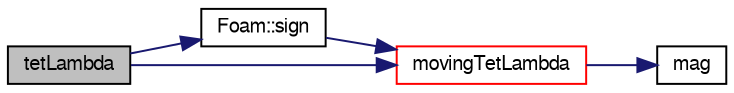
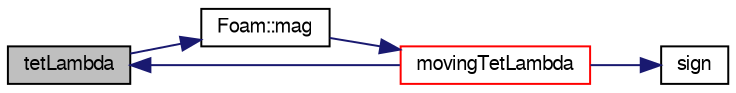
(263, 28) -> (265, 28)
(254, 65) -> (275, 65)
(692, 65) -> (695, 65)
